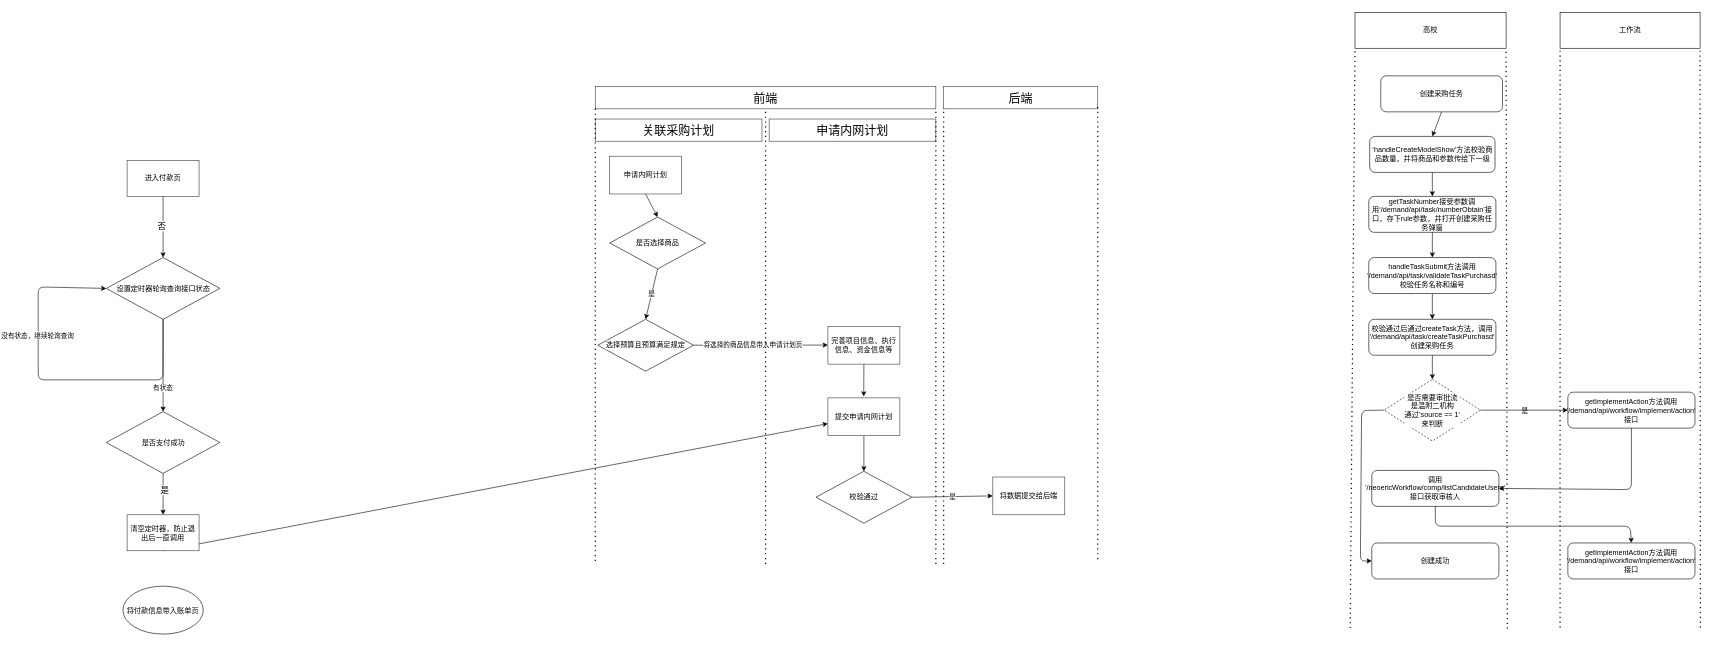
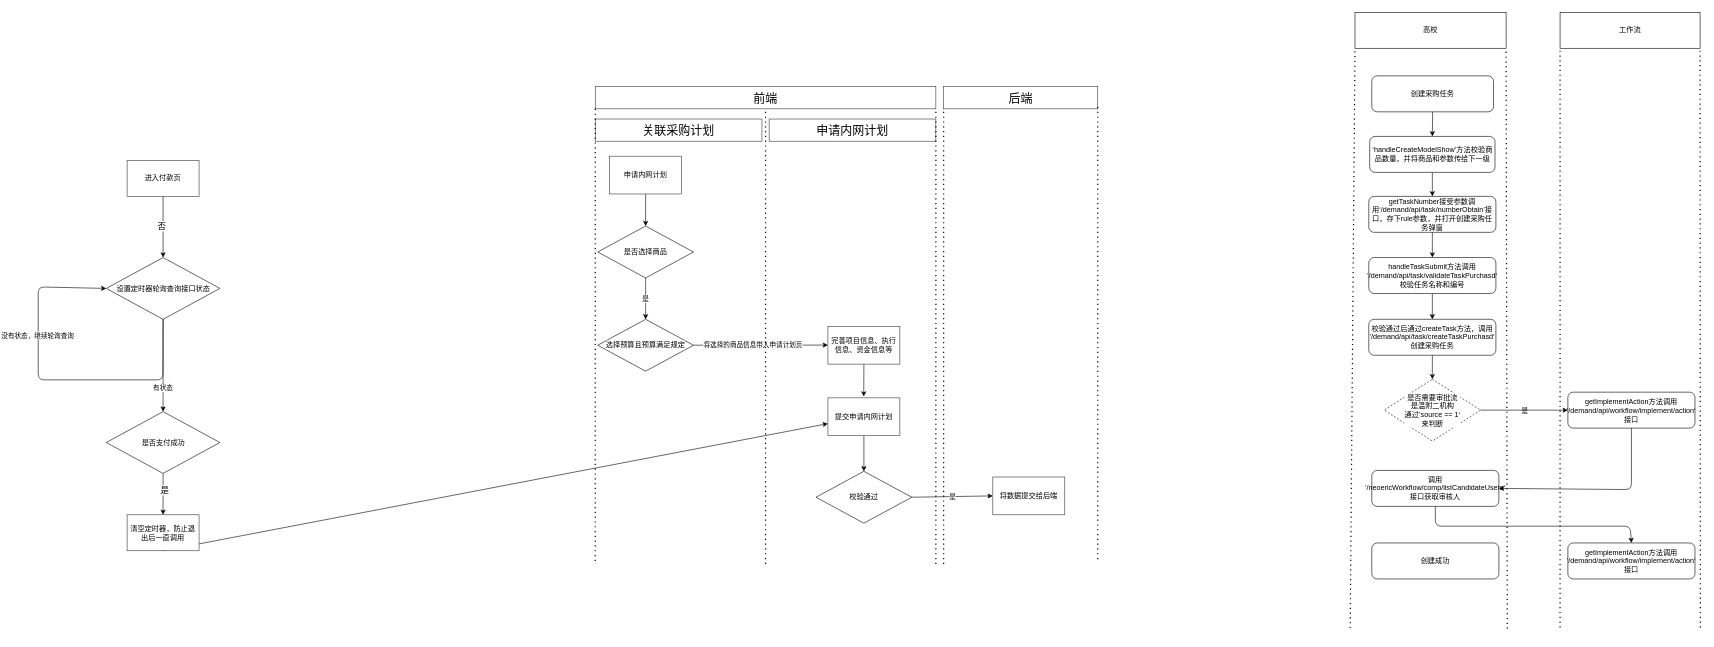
(1442, 94) -> (1433, 94)
(657, 243) -> (645, 252)
(1361, 546) -> none
(162, 611) -> none
